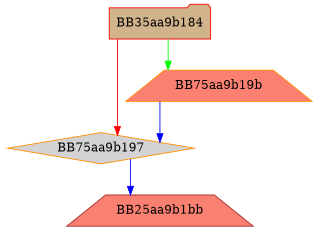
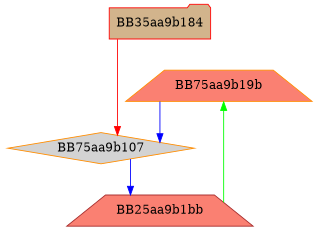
(168, 50) -> (224, 156)
(101, 148) -> (101, 148)
